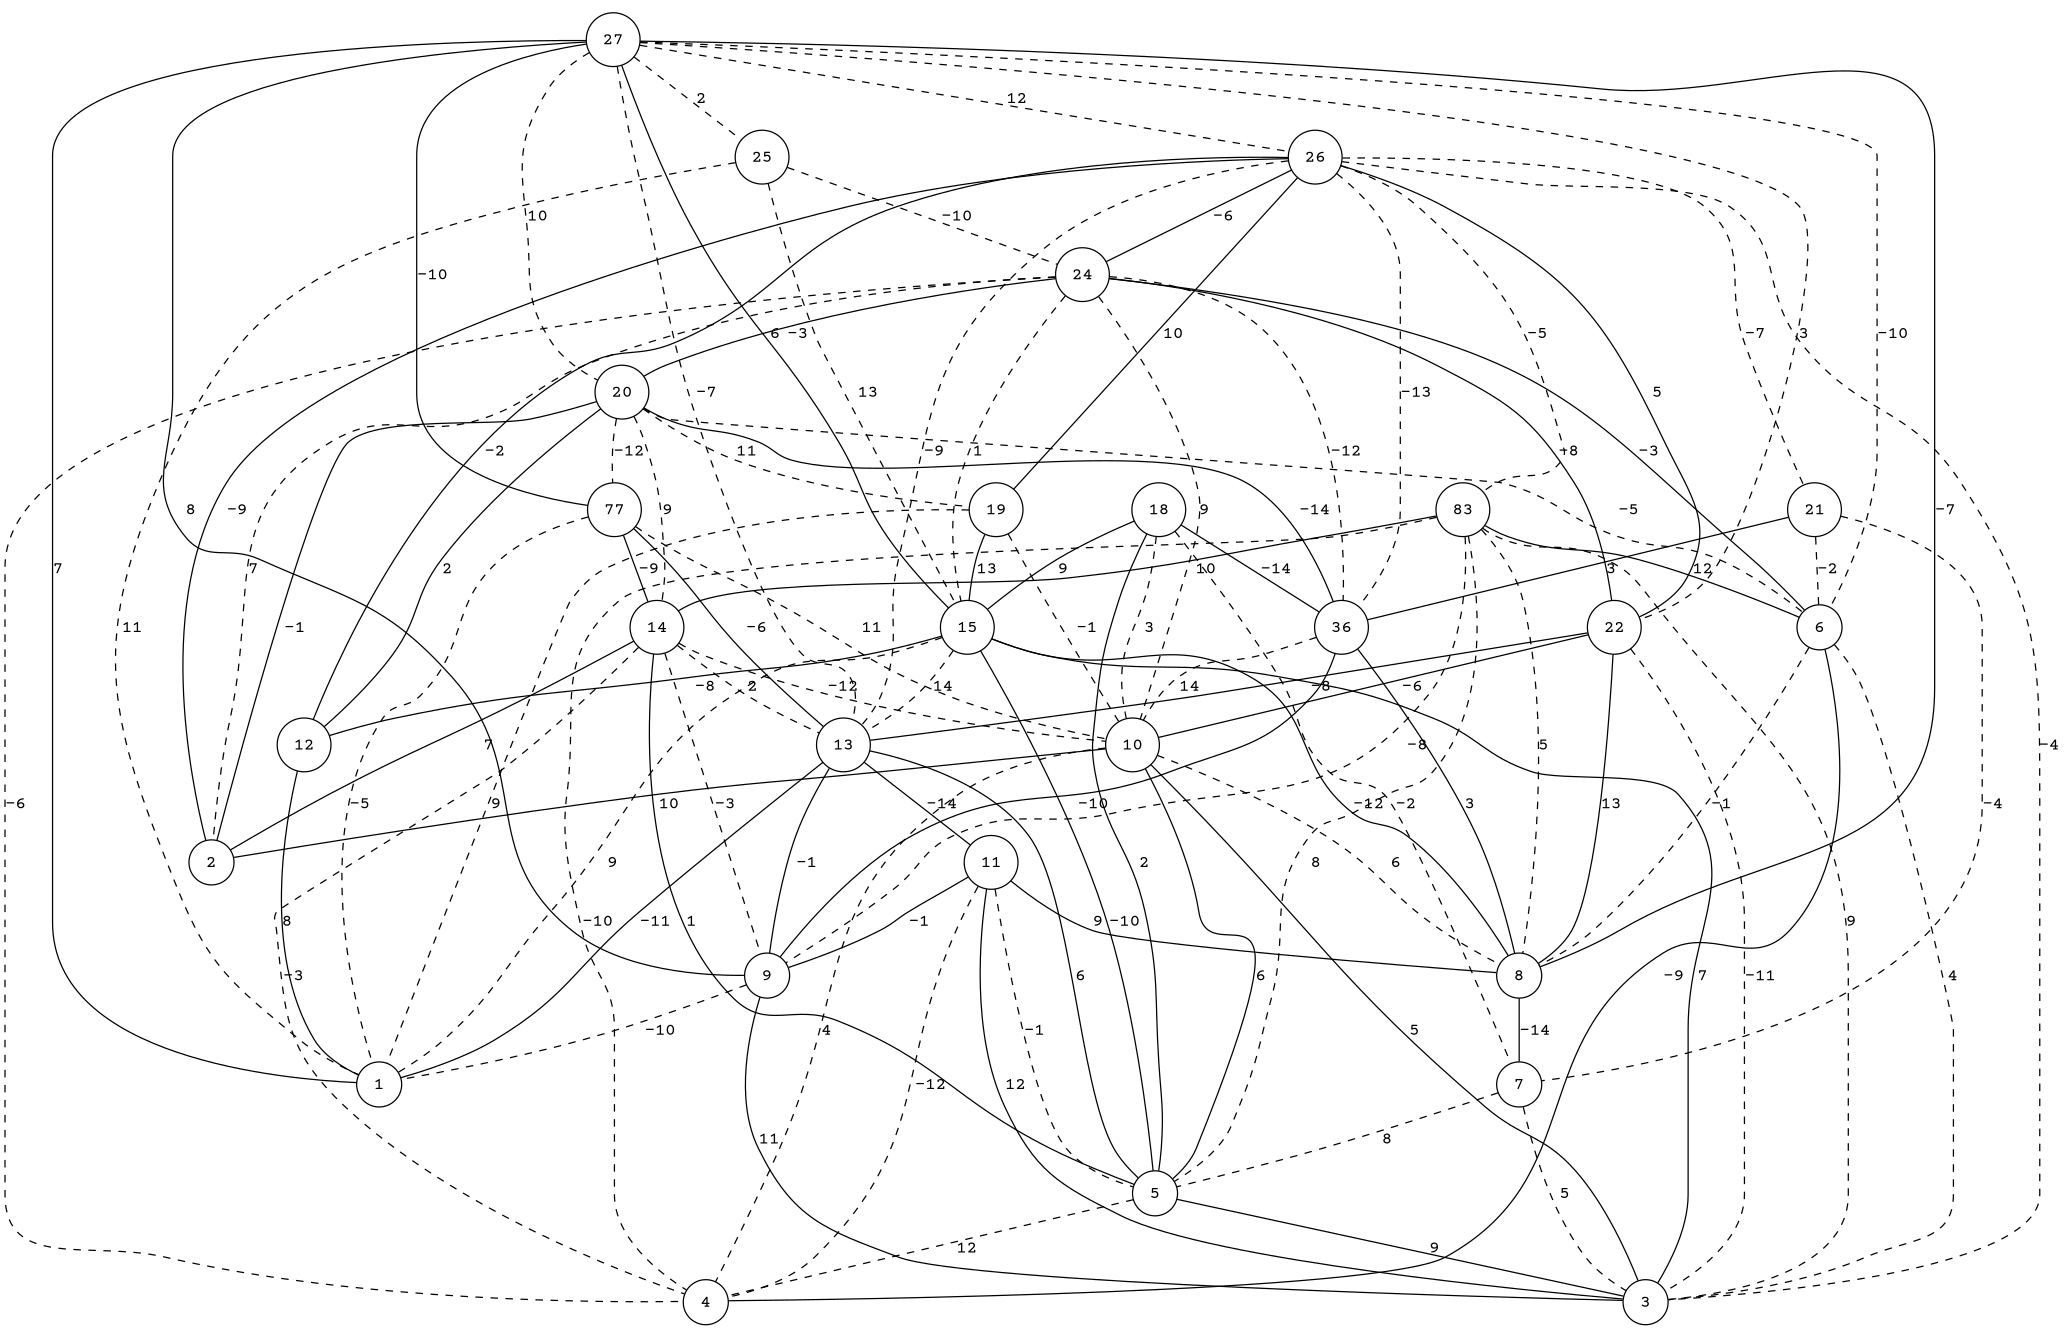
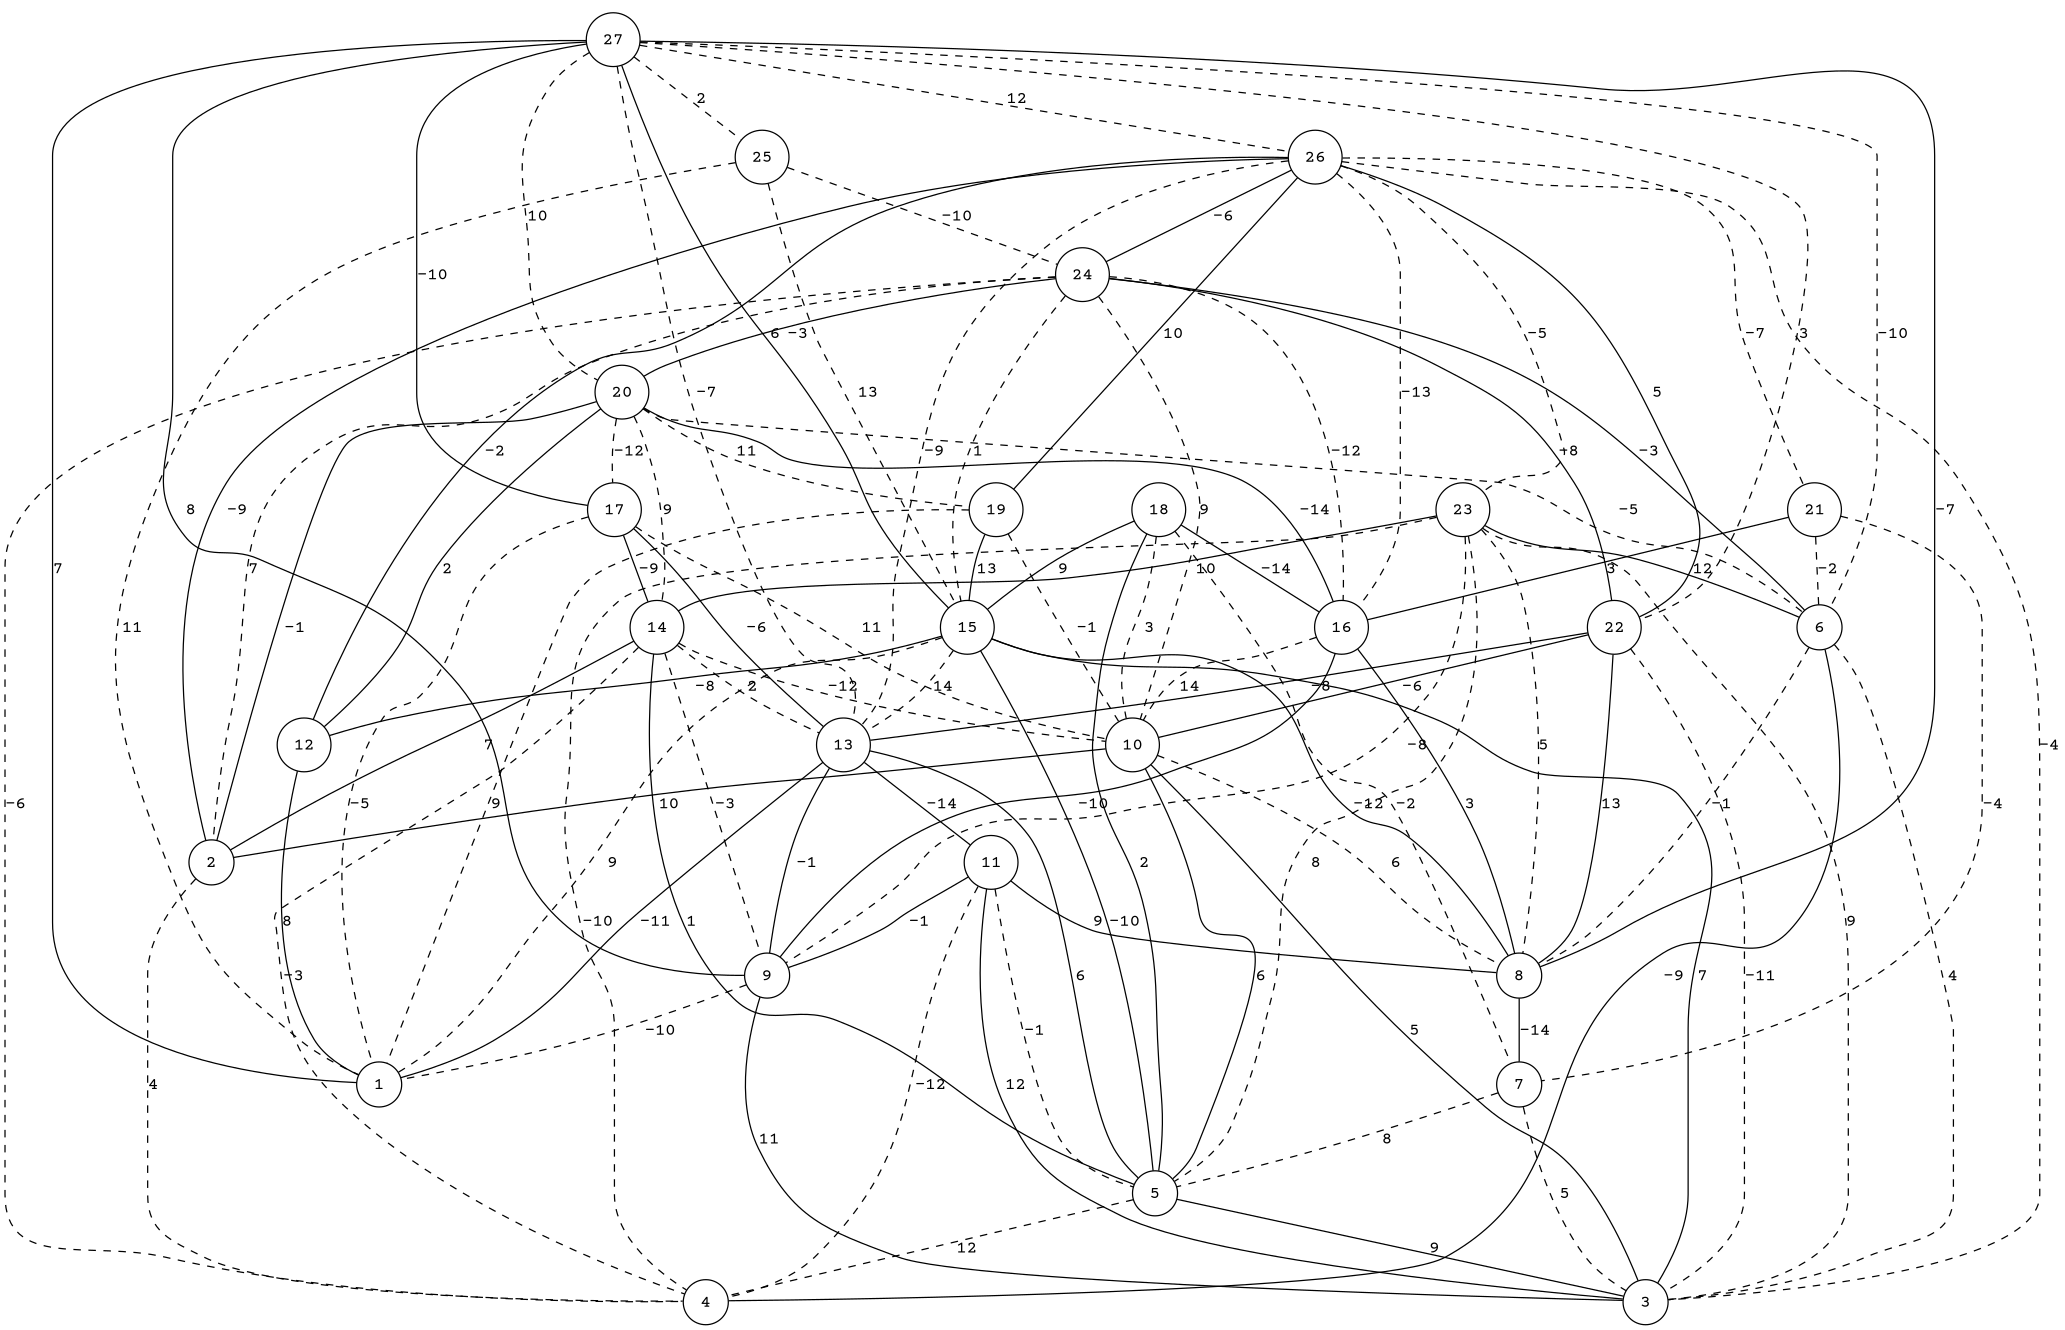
(614, 510) -> (614, 510)
(1463, 510) -> (1463, 510)
(1341, 627) -> (1341, 627)
(847, 934) -> (192, 1251)
